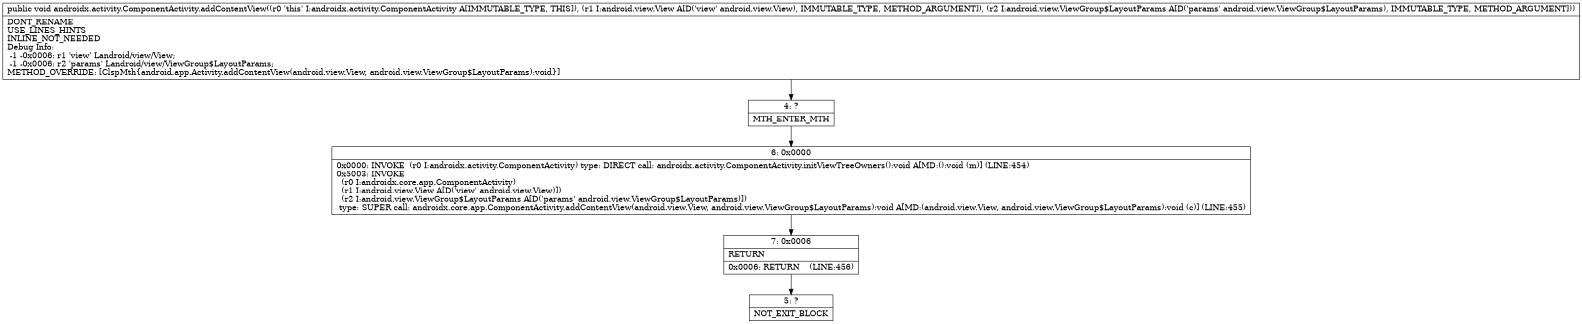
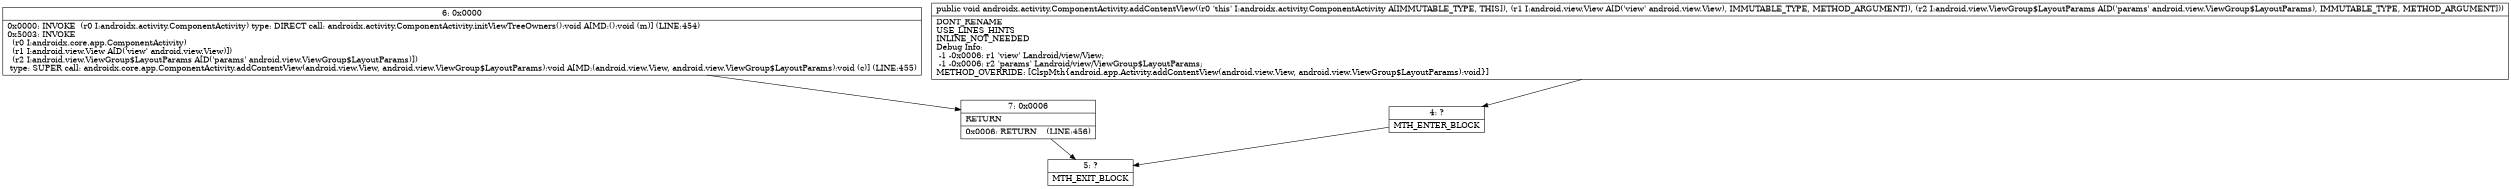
(791, 119) -> (1437, 126)
(791, 133) -> (1264, 146)
(791, 314) -> (1091, 179)
